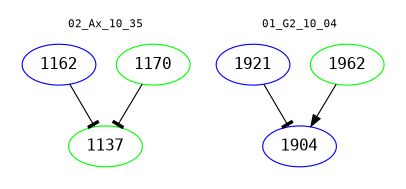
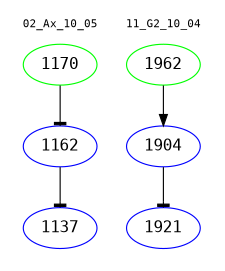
(106, 24) -> (61, 24)
(300, 24) -> (164, 24)
(131, 103) -> (60, 103)
(275, 103) -> (163, 185)
(106, 146) -> (60, 228)
